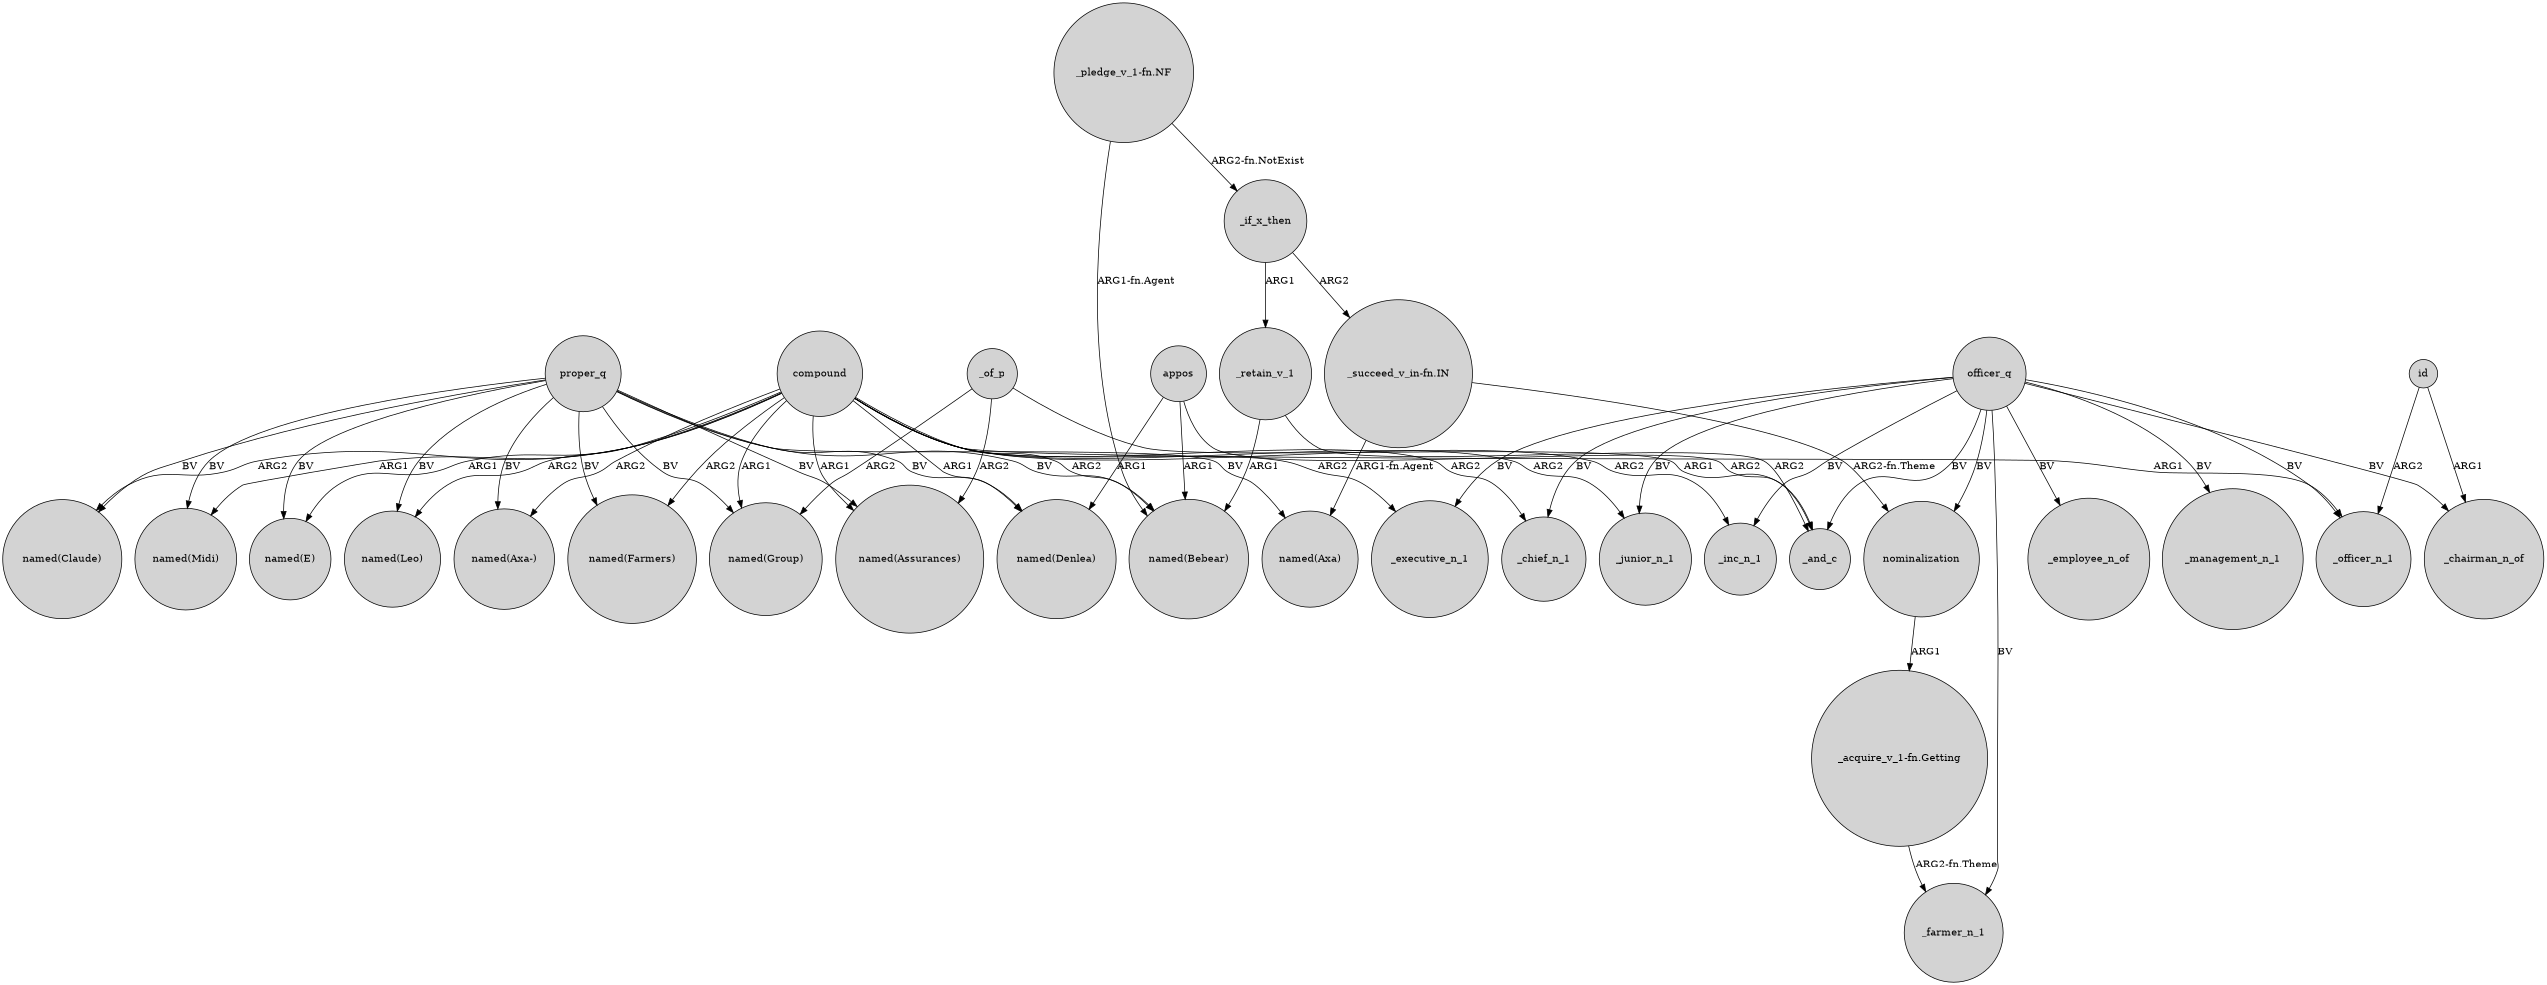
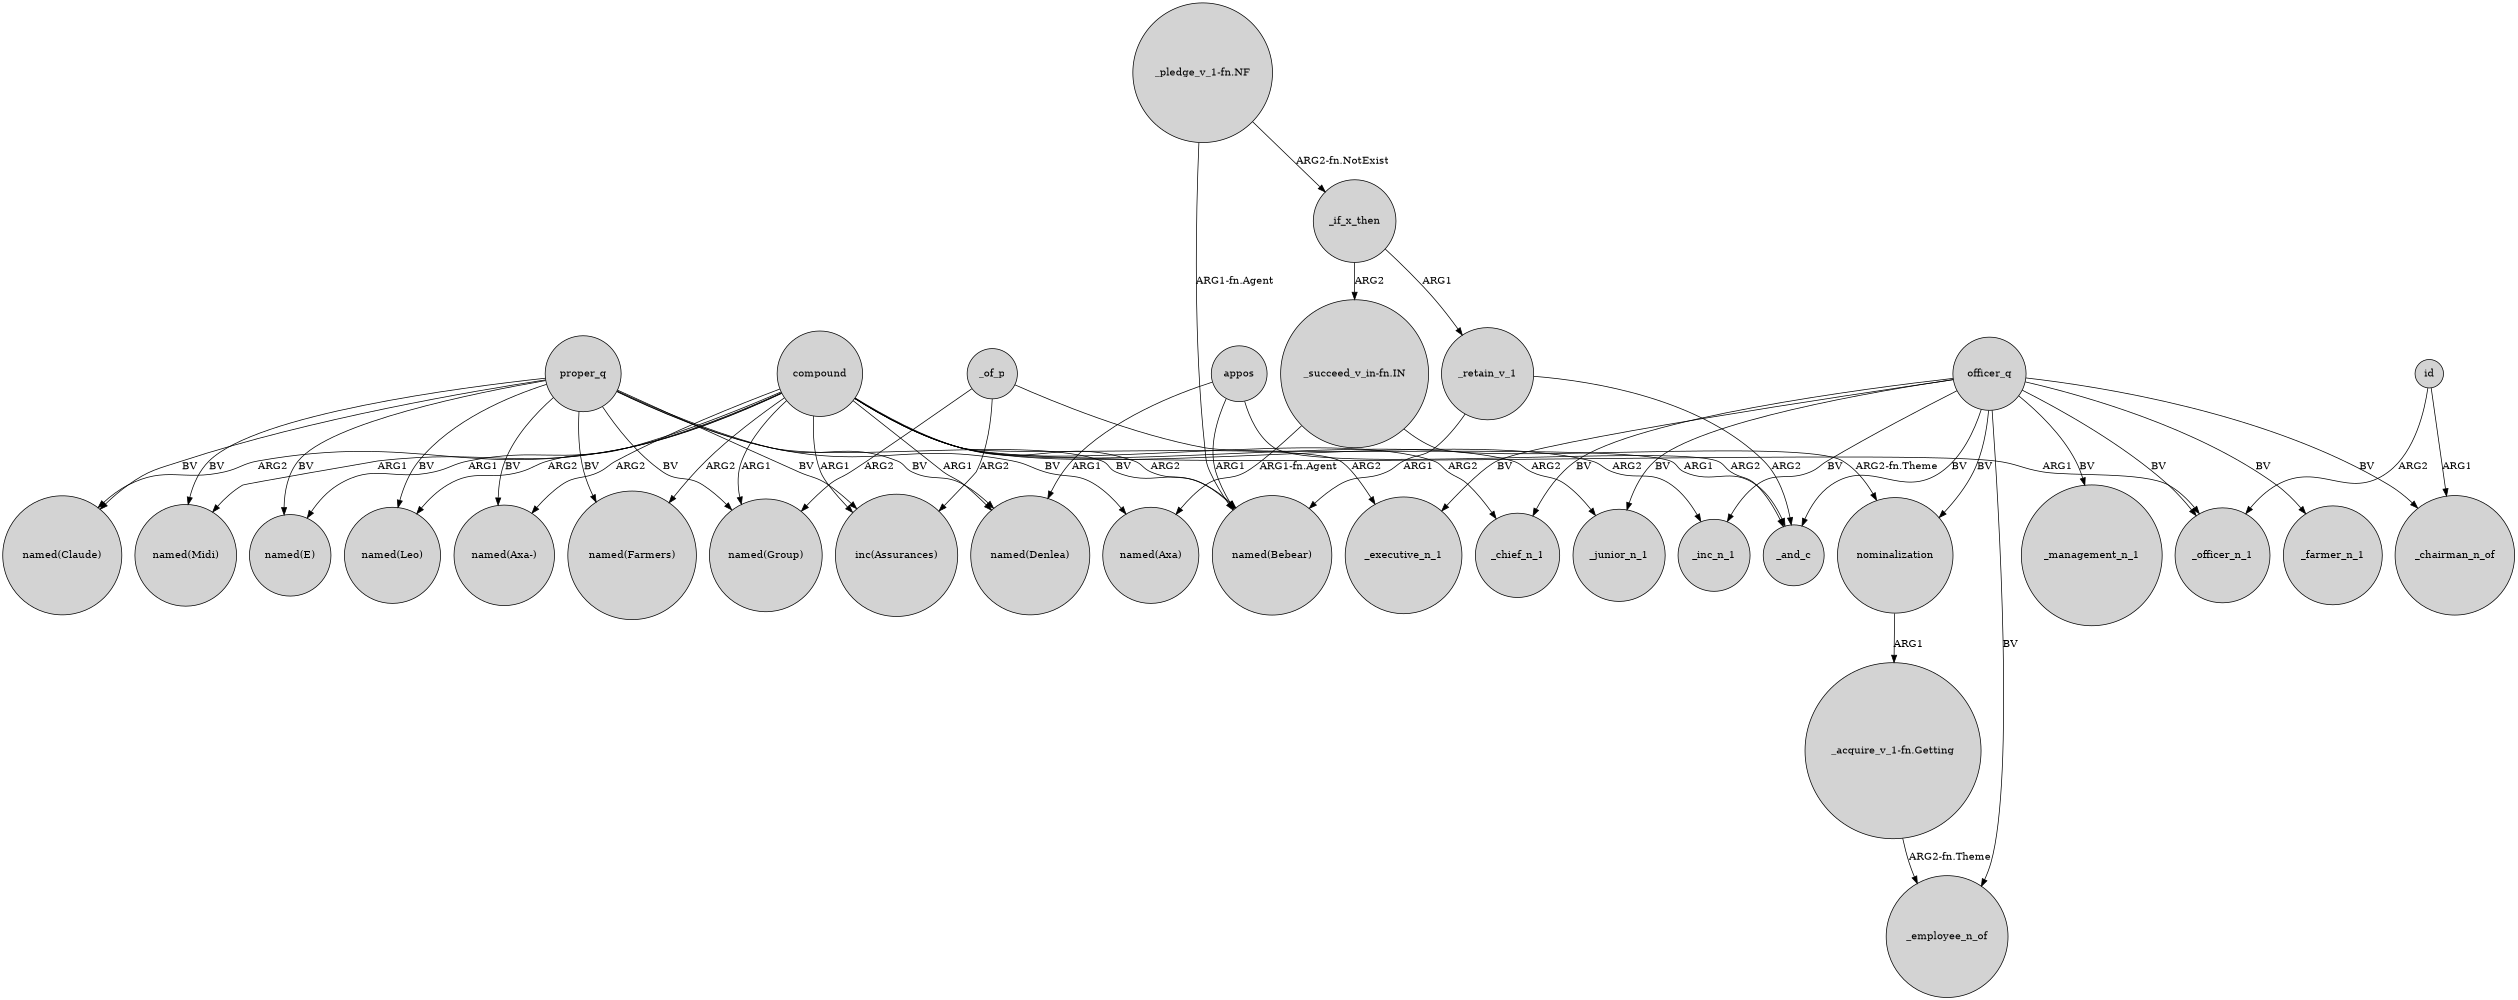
(910, 559) -> (897, 555)
(1914, 866) -> (1908, 858)
